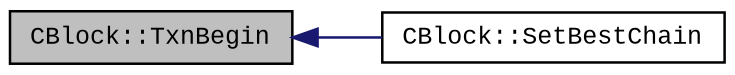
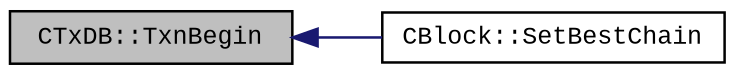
(151, 37) -> (151, 37)
